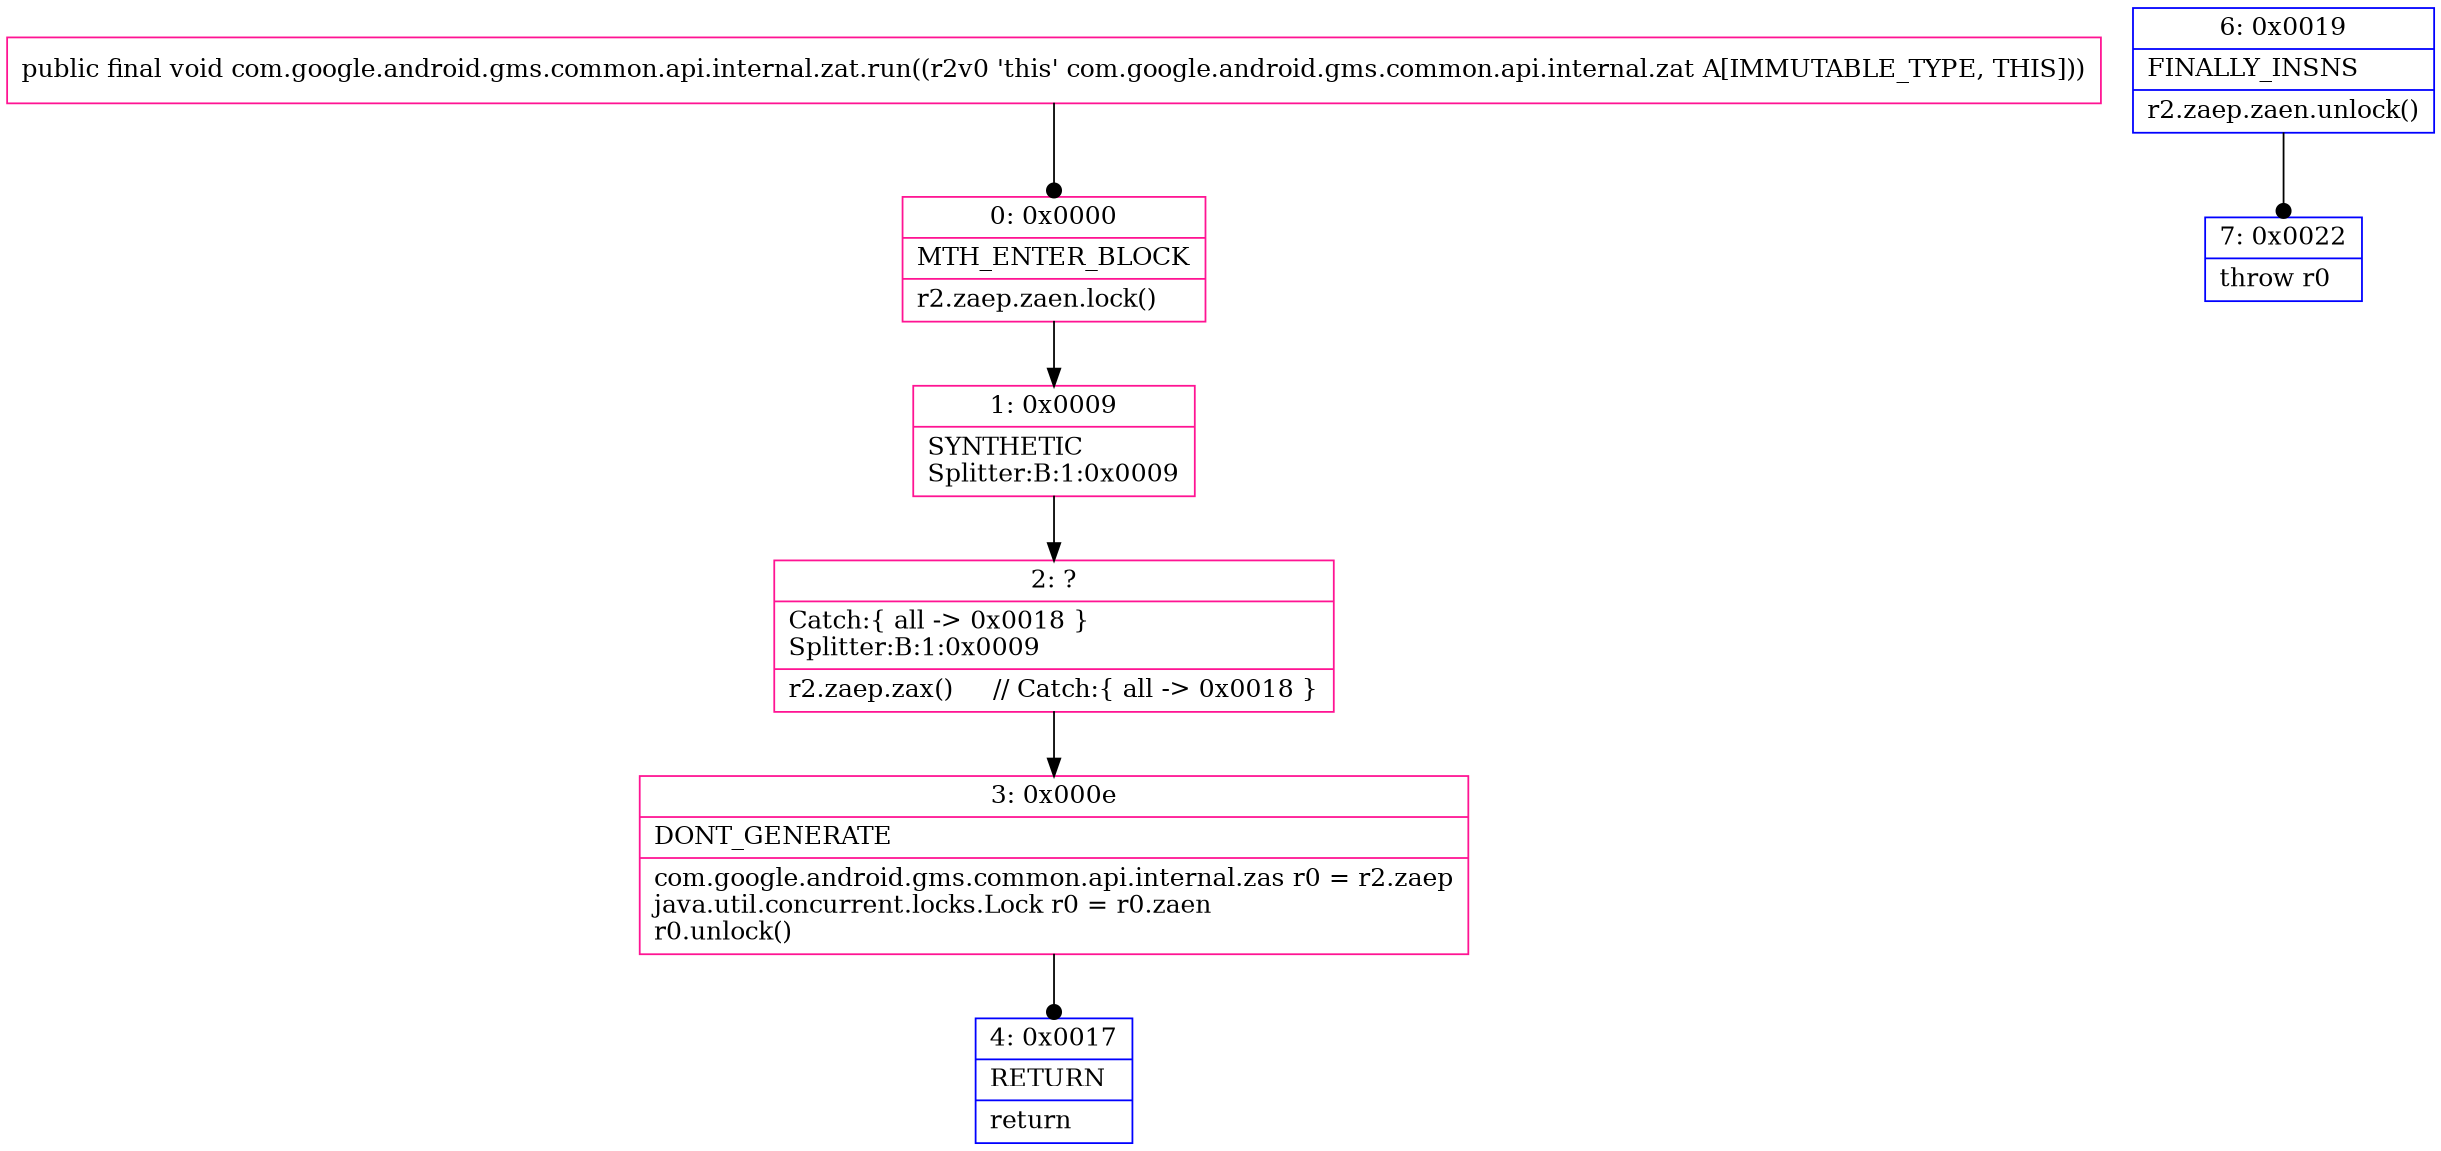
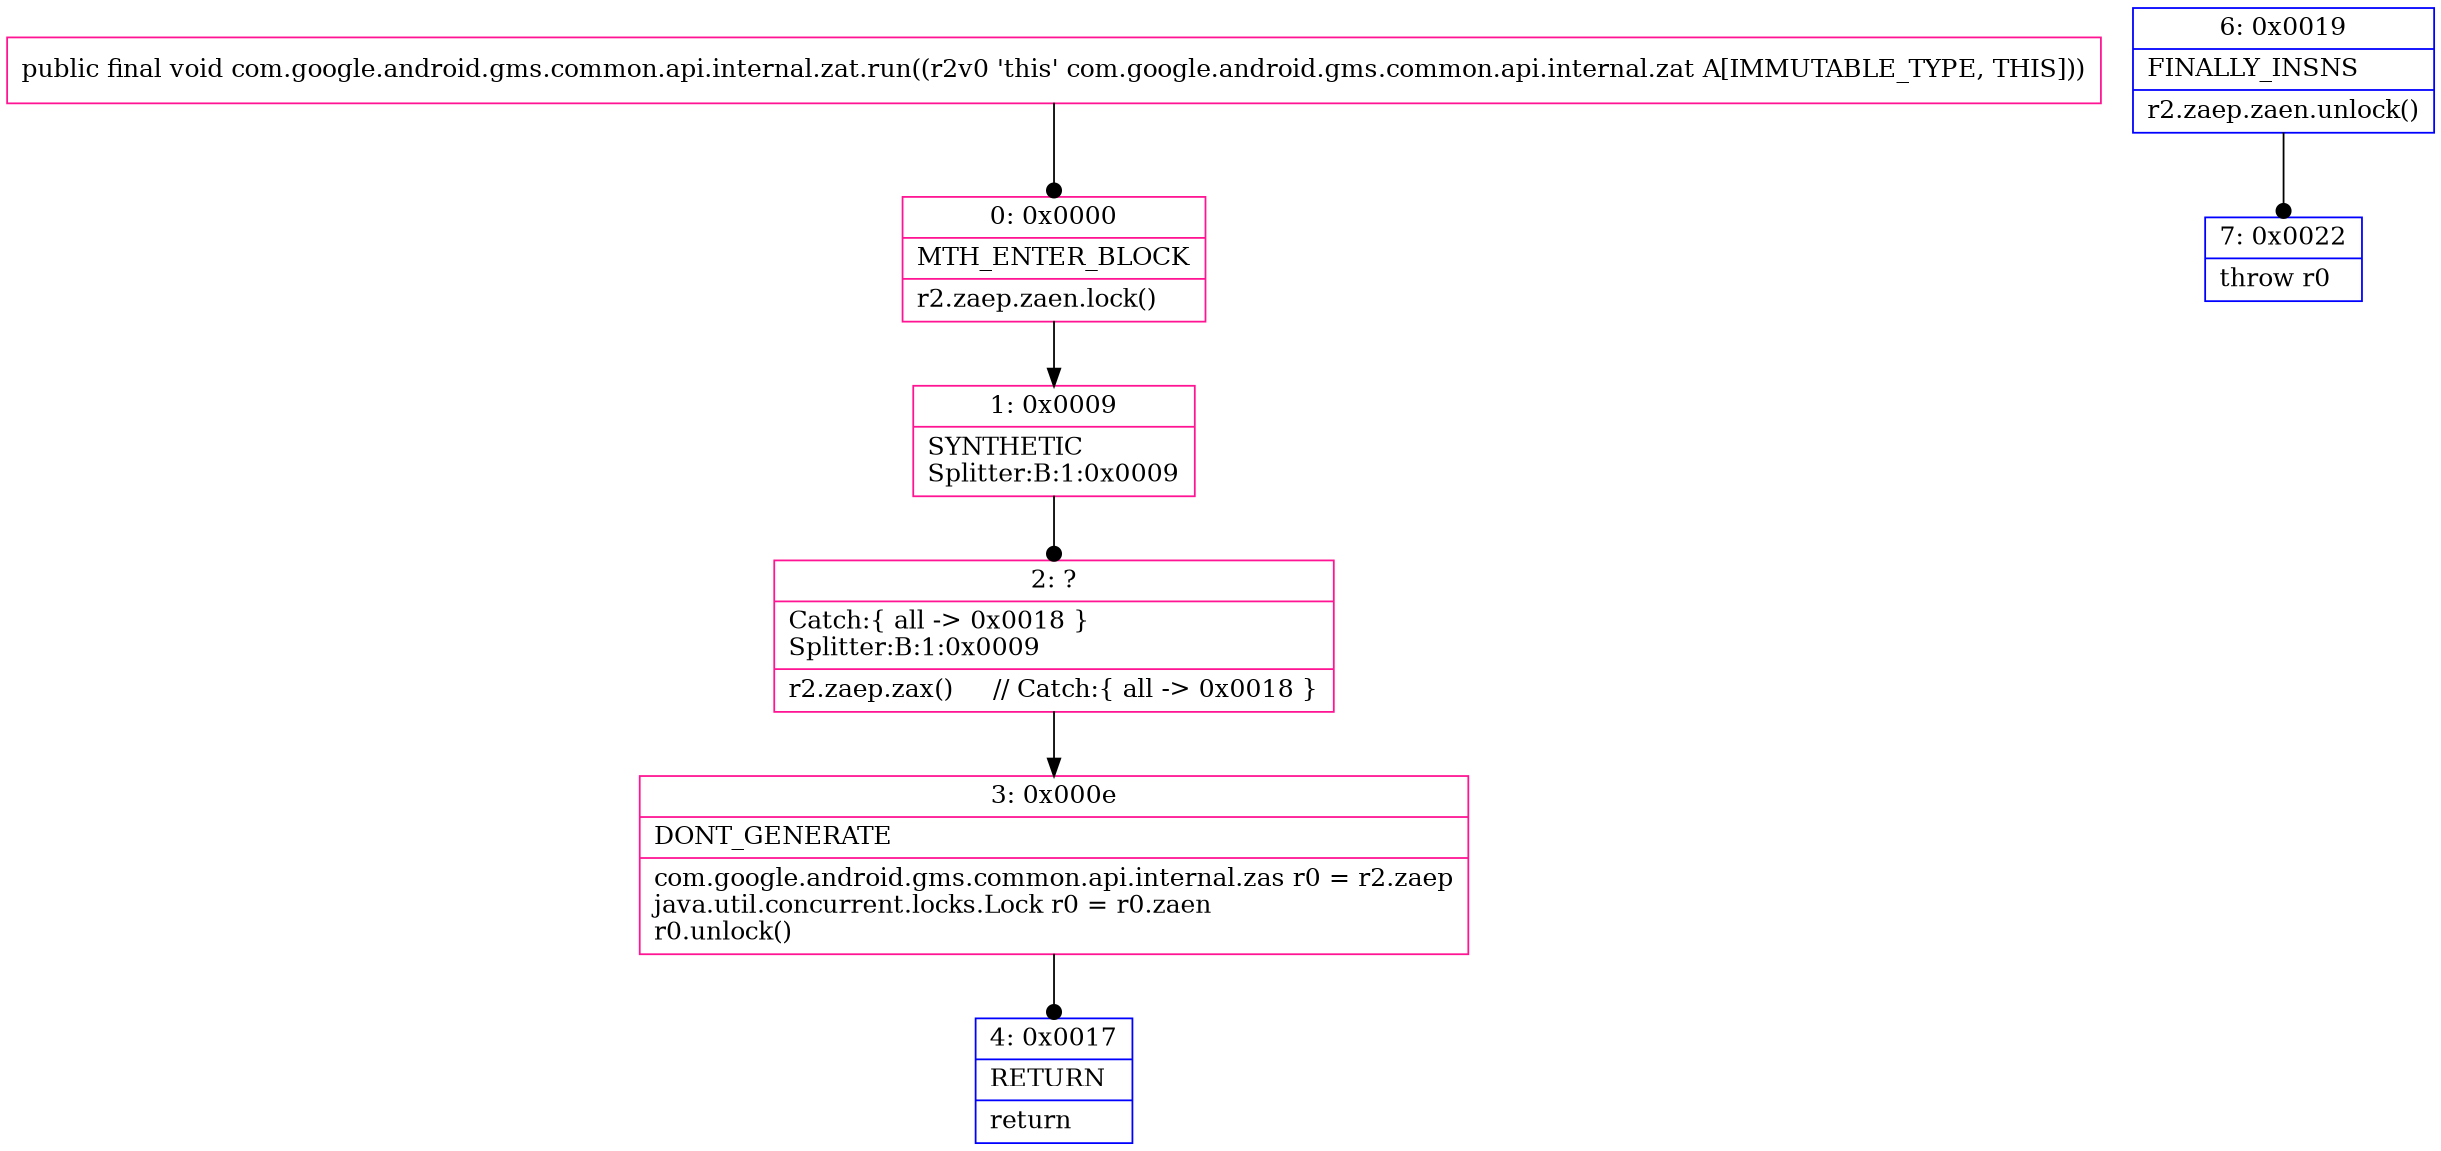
(1054, 521) -> (1054, 521)
